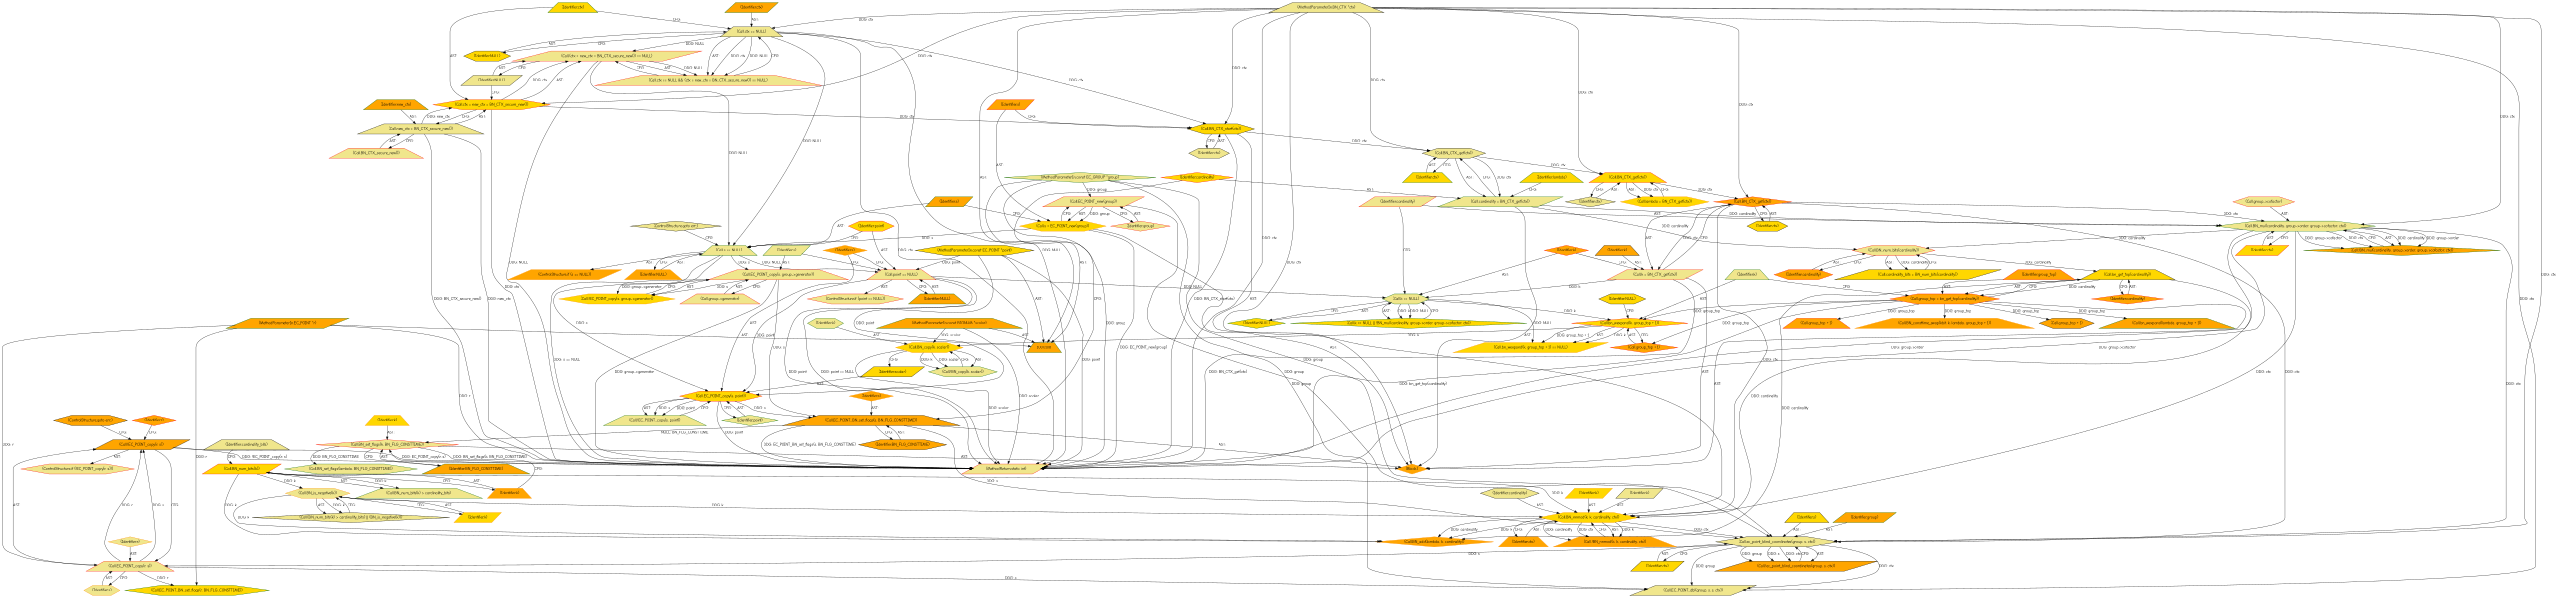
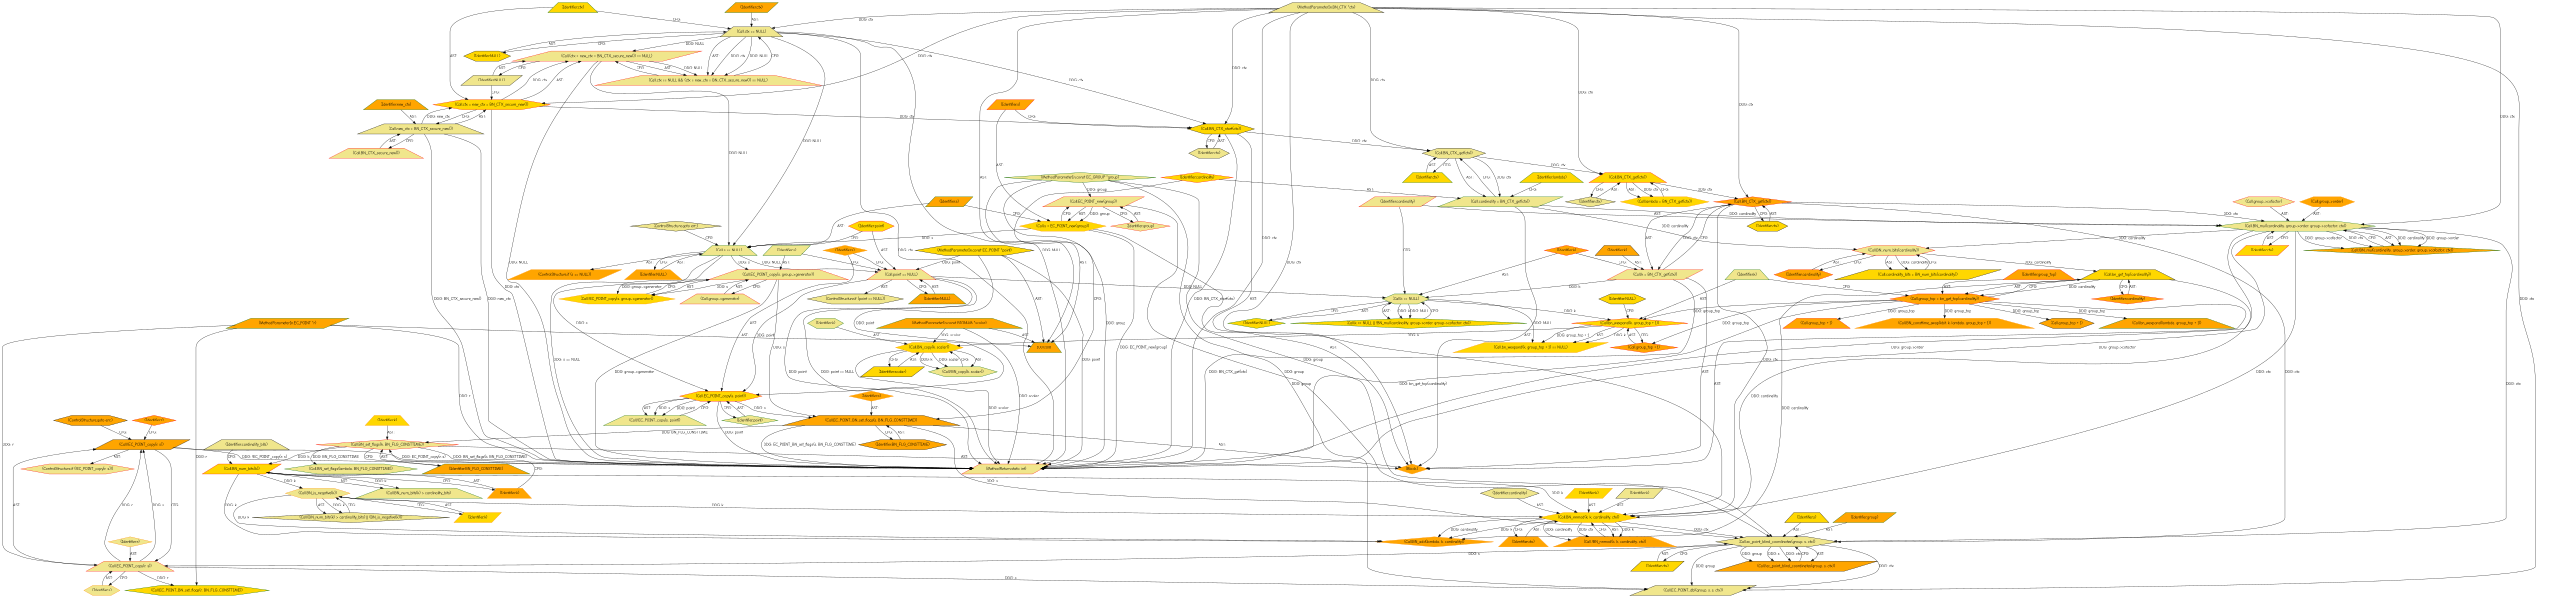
(2541, 36) -> none
none -> (2327, 202)
(855, 299) -> (855, 299)
(806, 384) -> (907, 360)
(685, 433) -> (685, 433)
none -> (308, 452)
